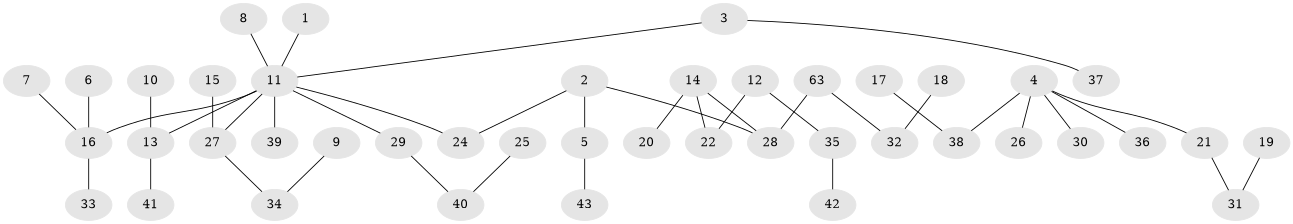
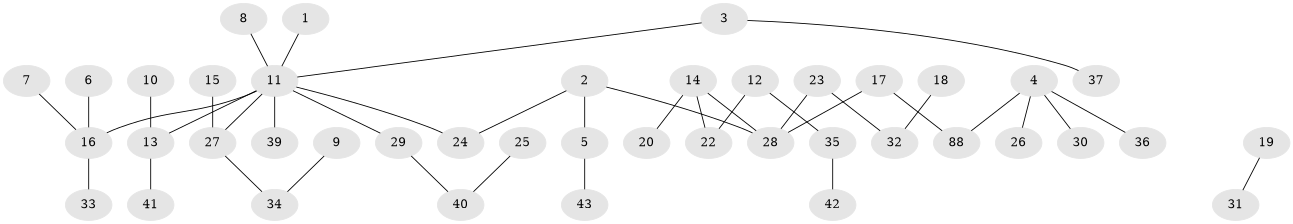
(817, 81) -> (817, 81)
none -> (825, 112)
(957, 143) -> (957, 143)
(1205, 143) -> none
